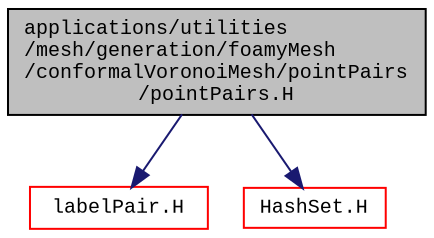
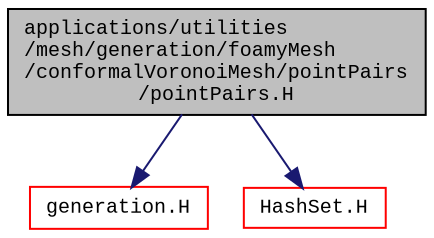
(119, 208) -> (119, 208)
